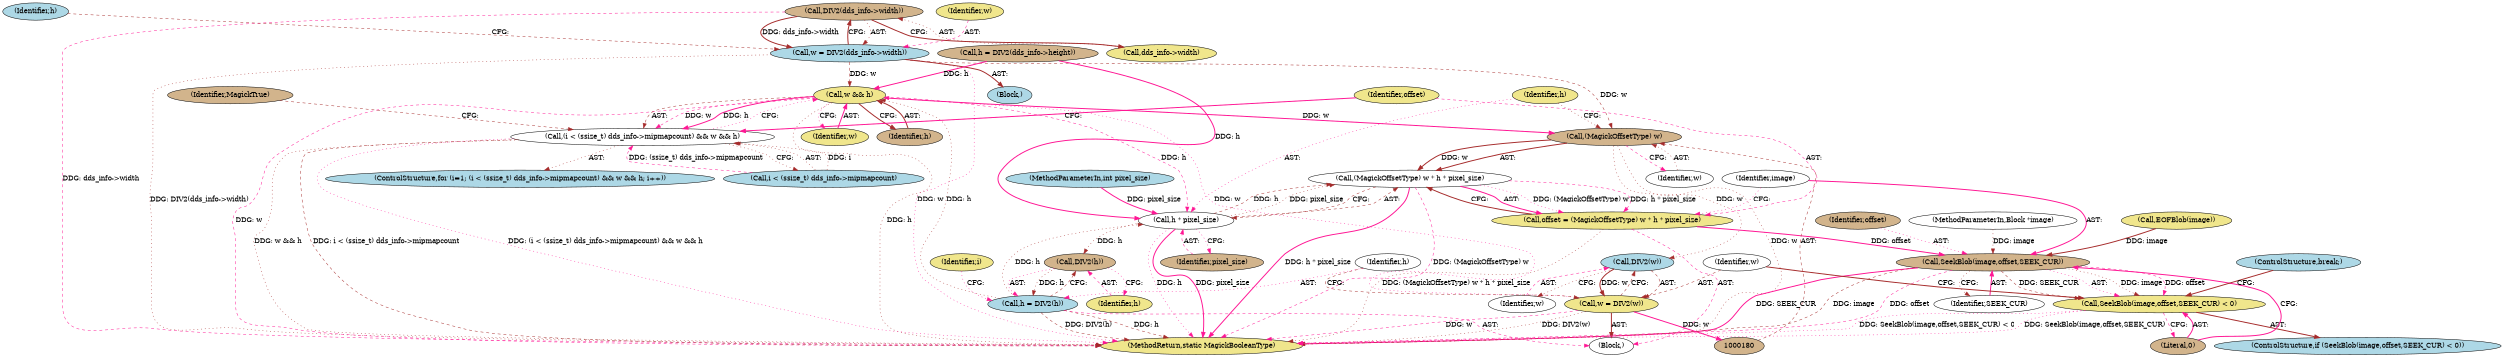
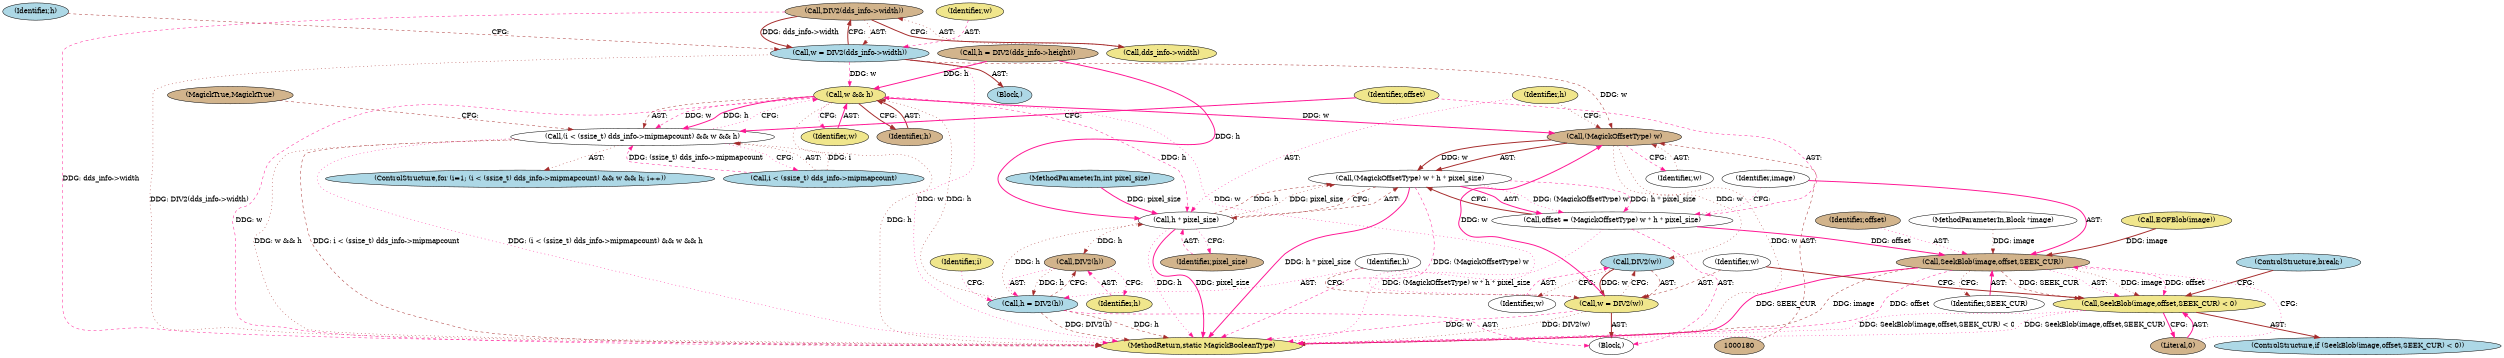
(850, 72) -> (850, 72)
(230, 95) -> (230, 95)
(761, 153) -> (761, 153)
(1612, 221) -> (1612, 221)
(1457, 273) -> (1457, 273)
(2241, 285) -> (2241, 285)
(1628, 286) -> (1628, 286)
(2168, 323) -> (2168, 323)
(1675, 325) -> (1459, 221)
